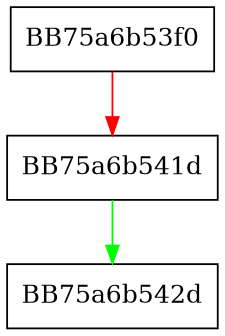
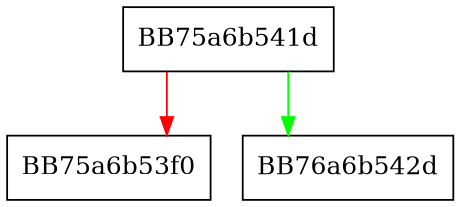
(112, 94) -> (167, 94)
(112, 296) -> (348, 168)
